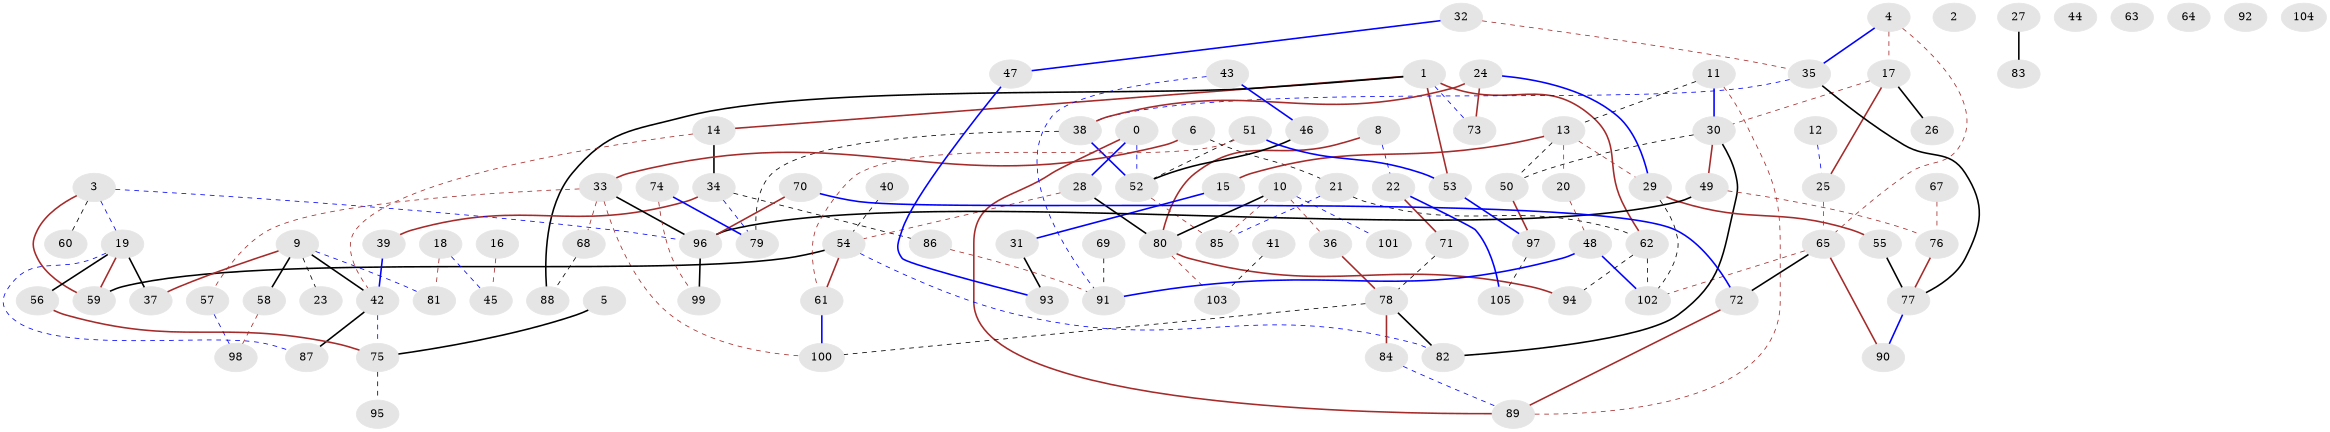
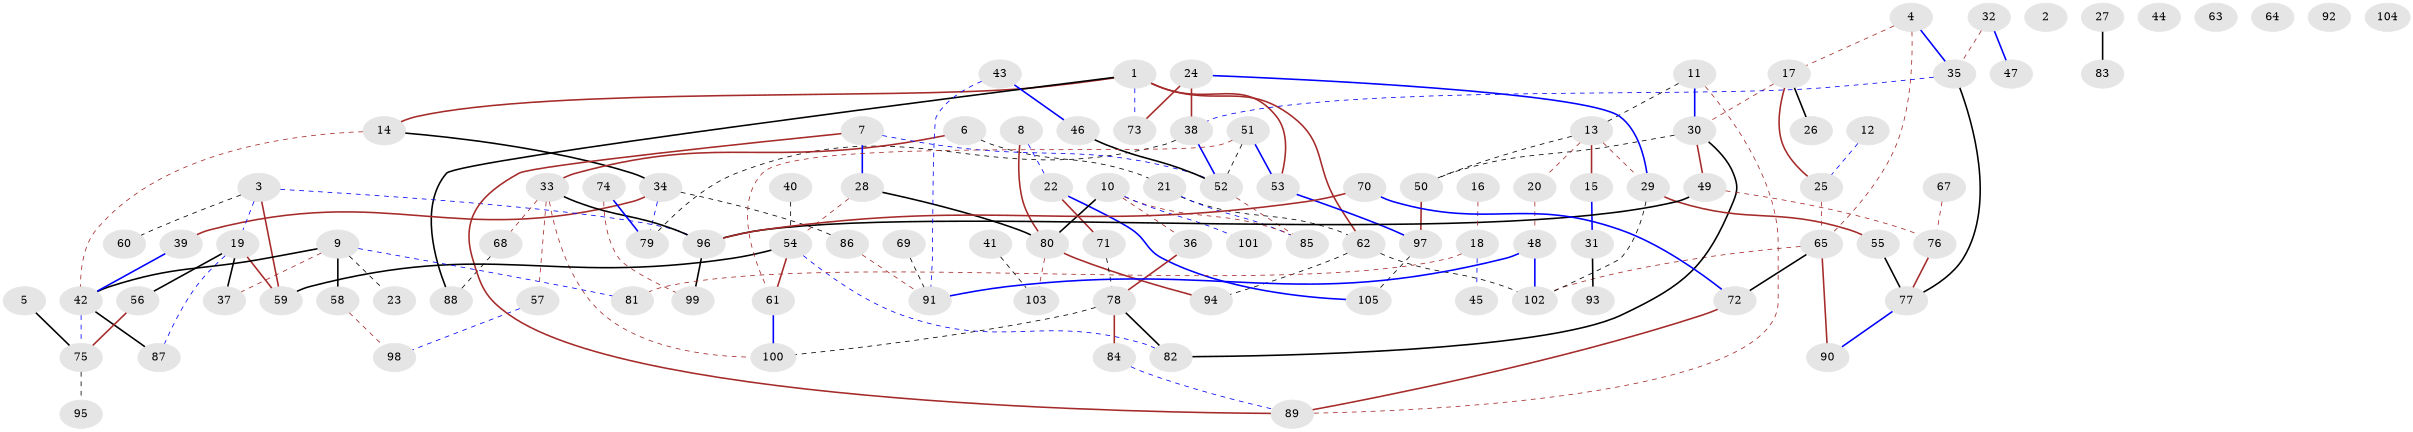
(1137, 131) -> (862, 131)
(905, 224) -> none
(236, 265) -> (281, 272)
(494, 273) -> (1478, 209)
